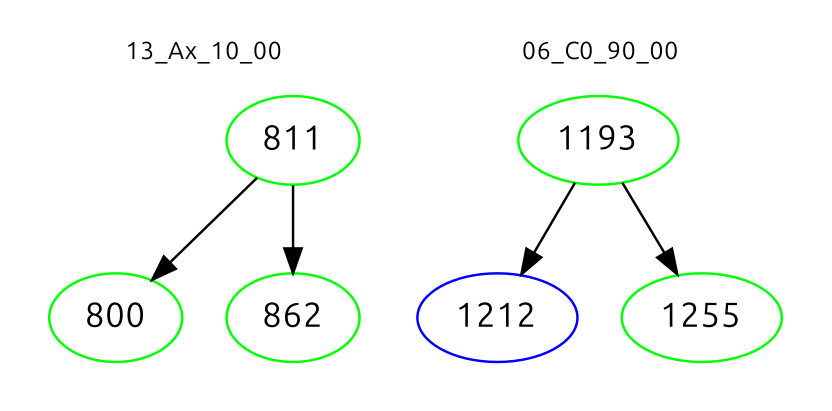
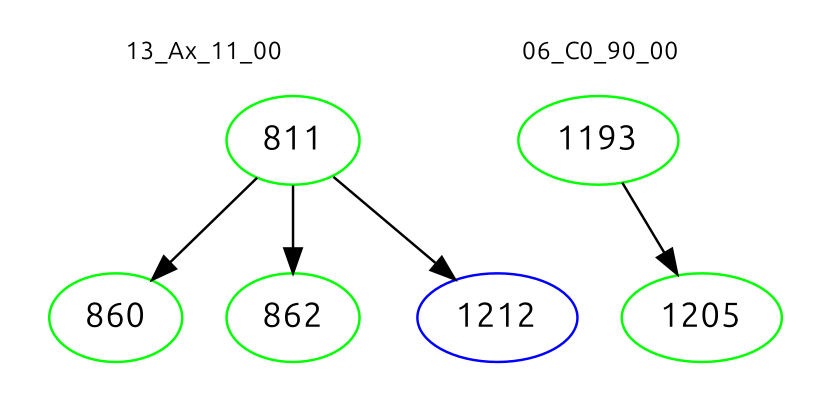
(204, 53) -> (204, 53)
(554, 218) -> (364, 203)
(116, 318) -> (116, 318)
(702, 318) -> (702, 318)
